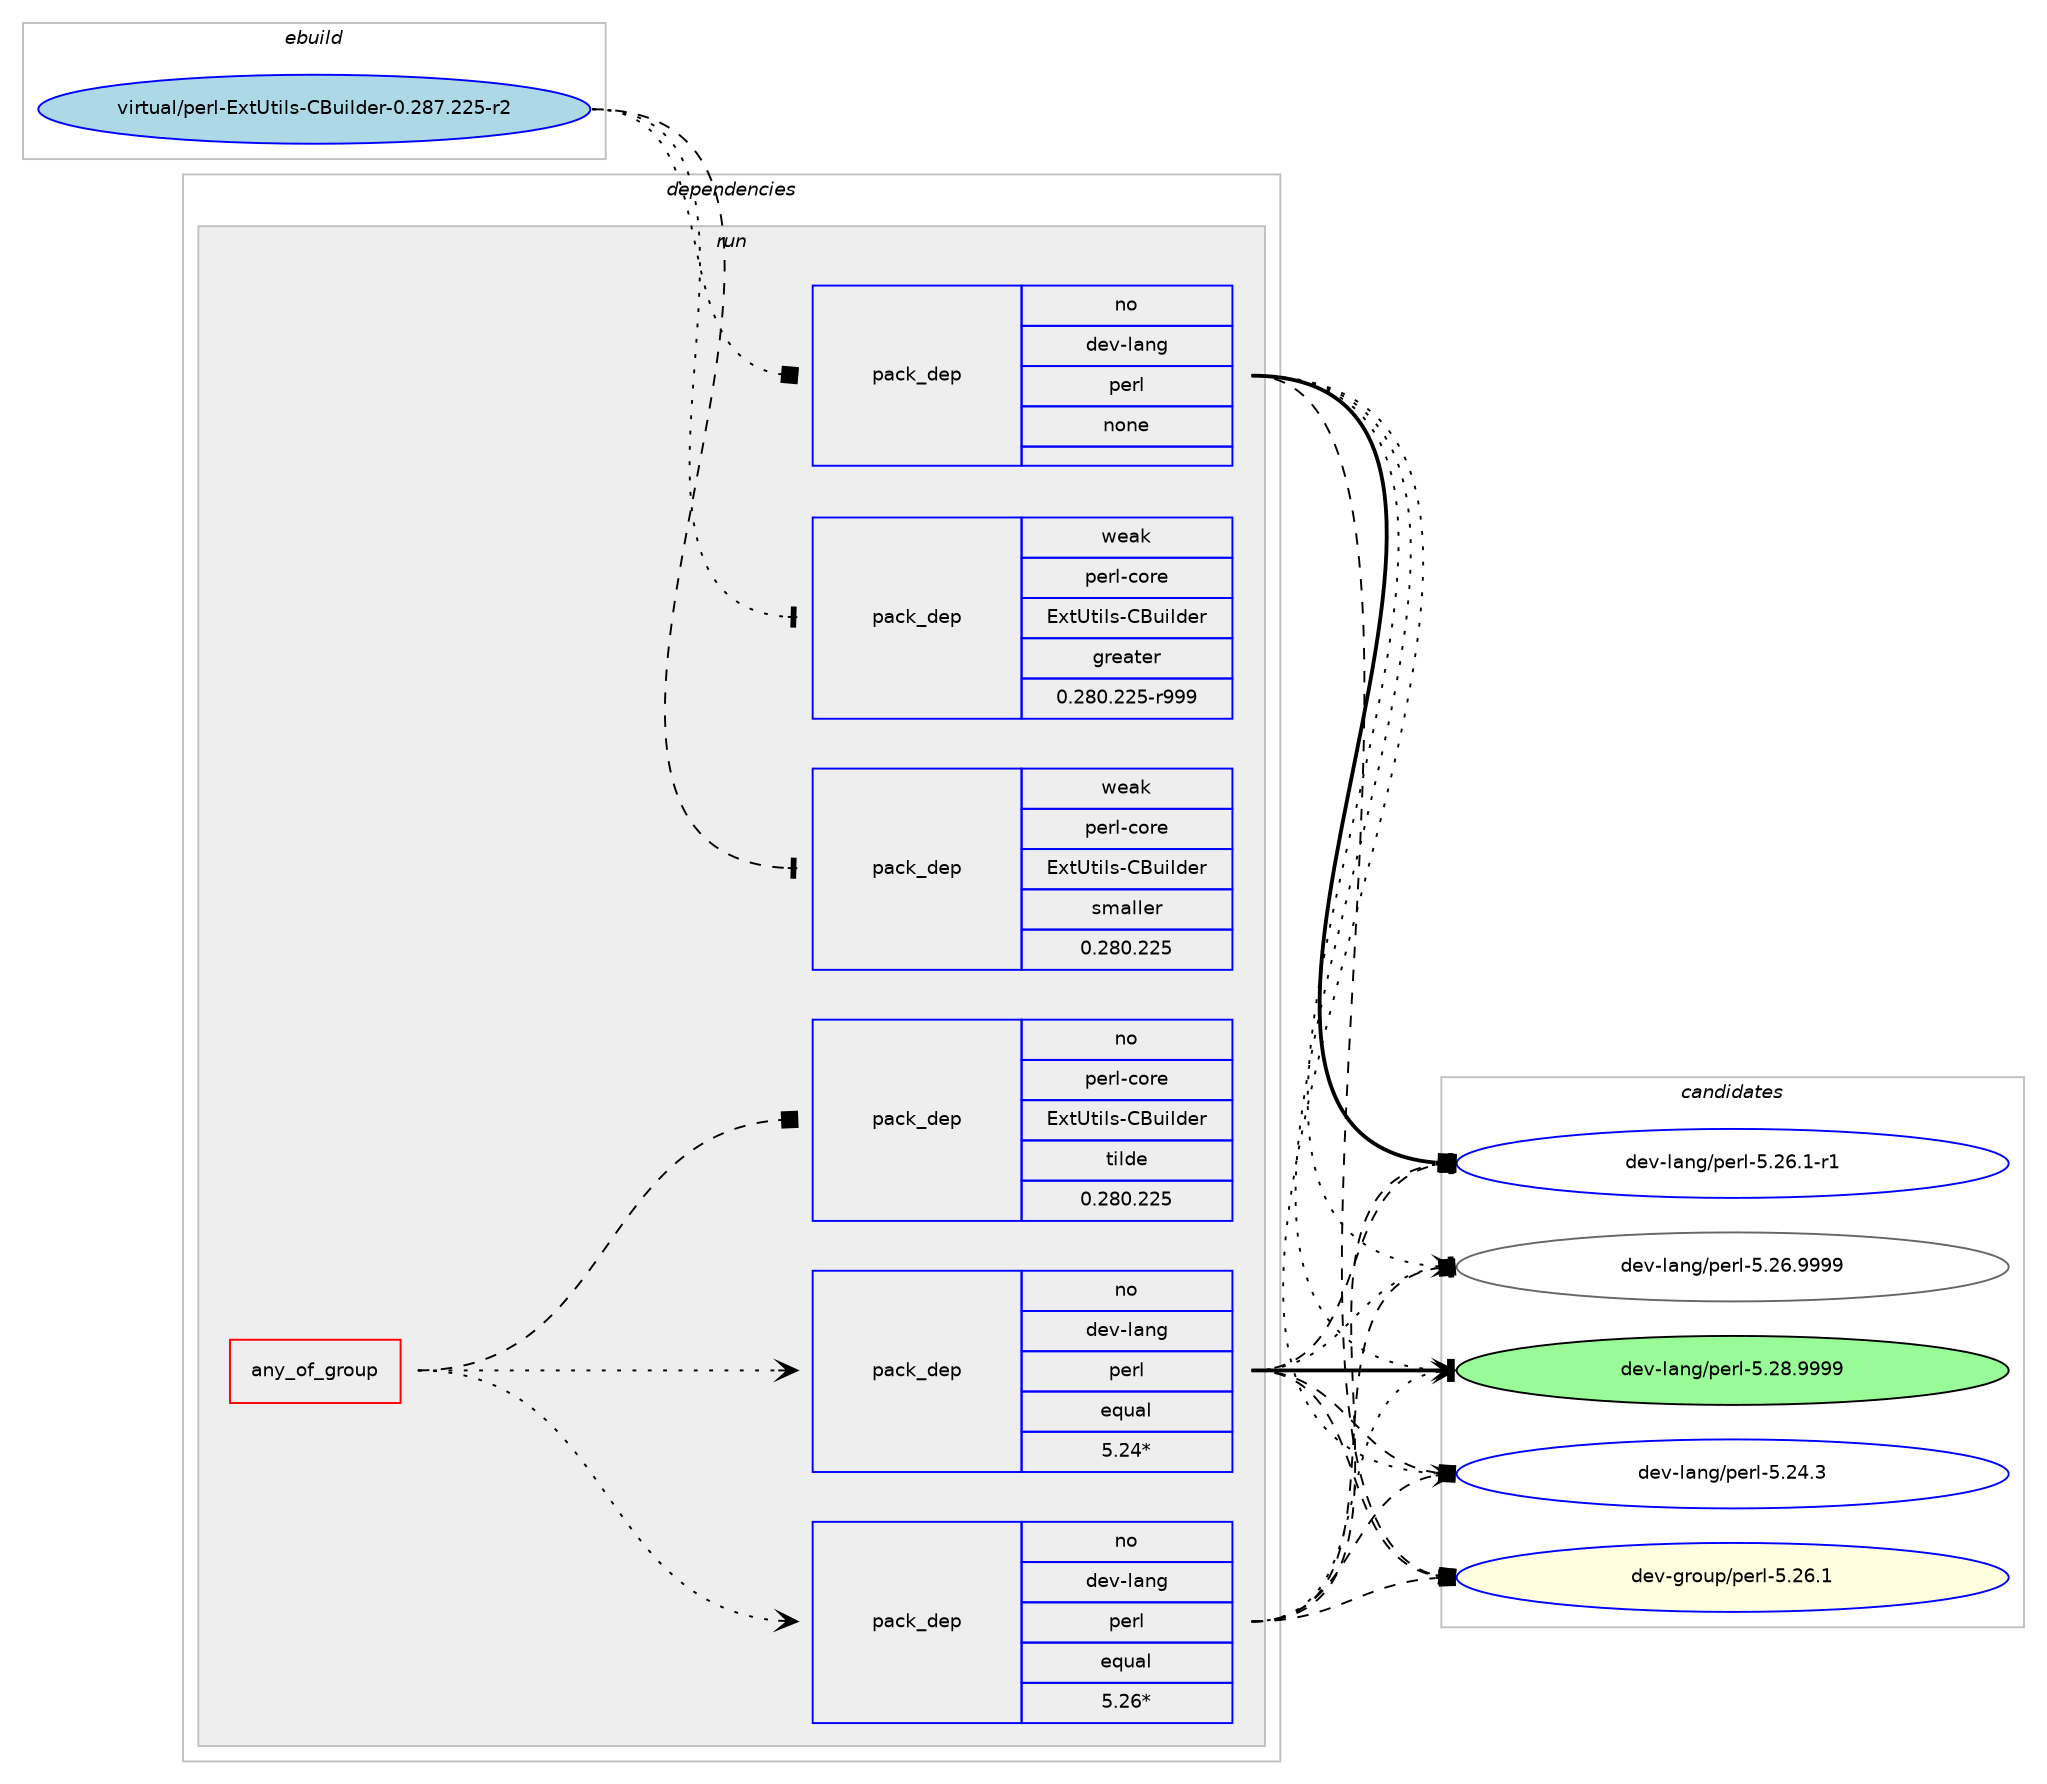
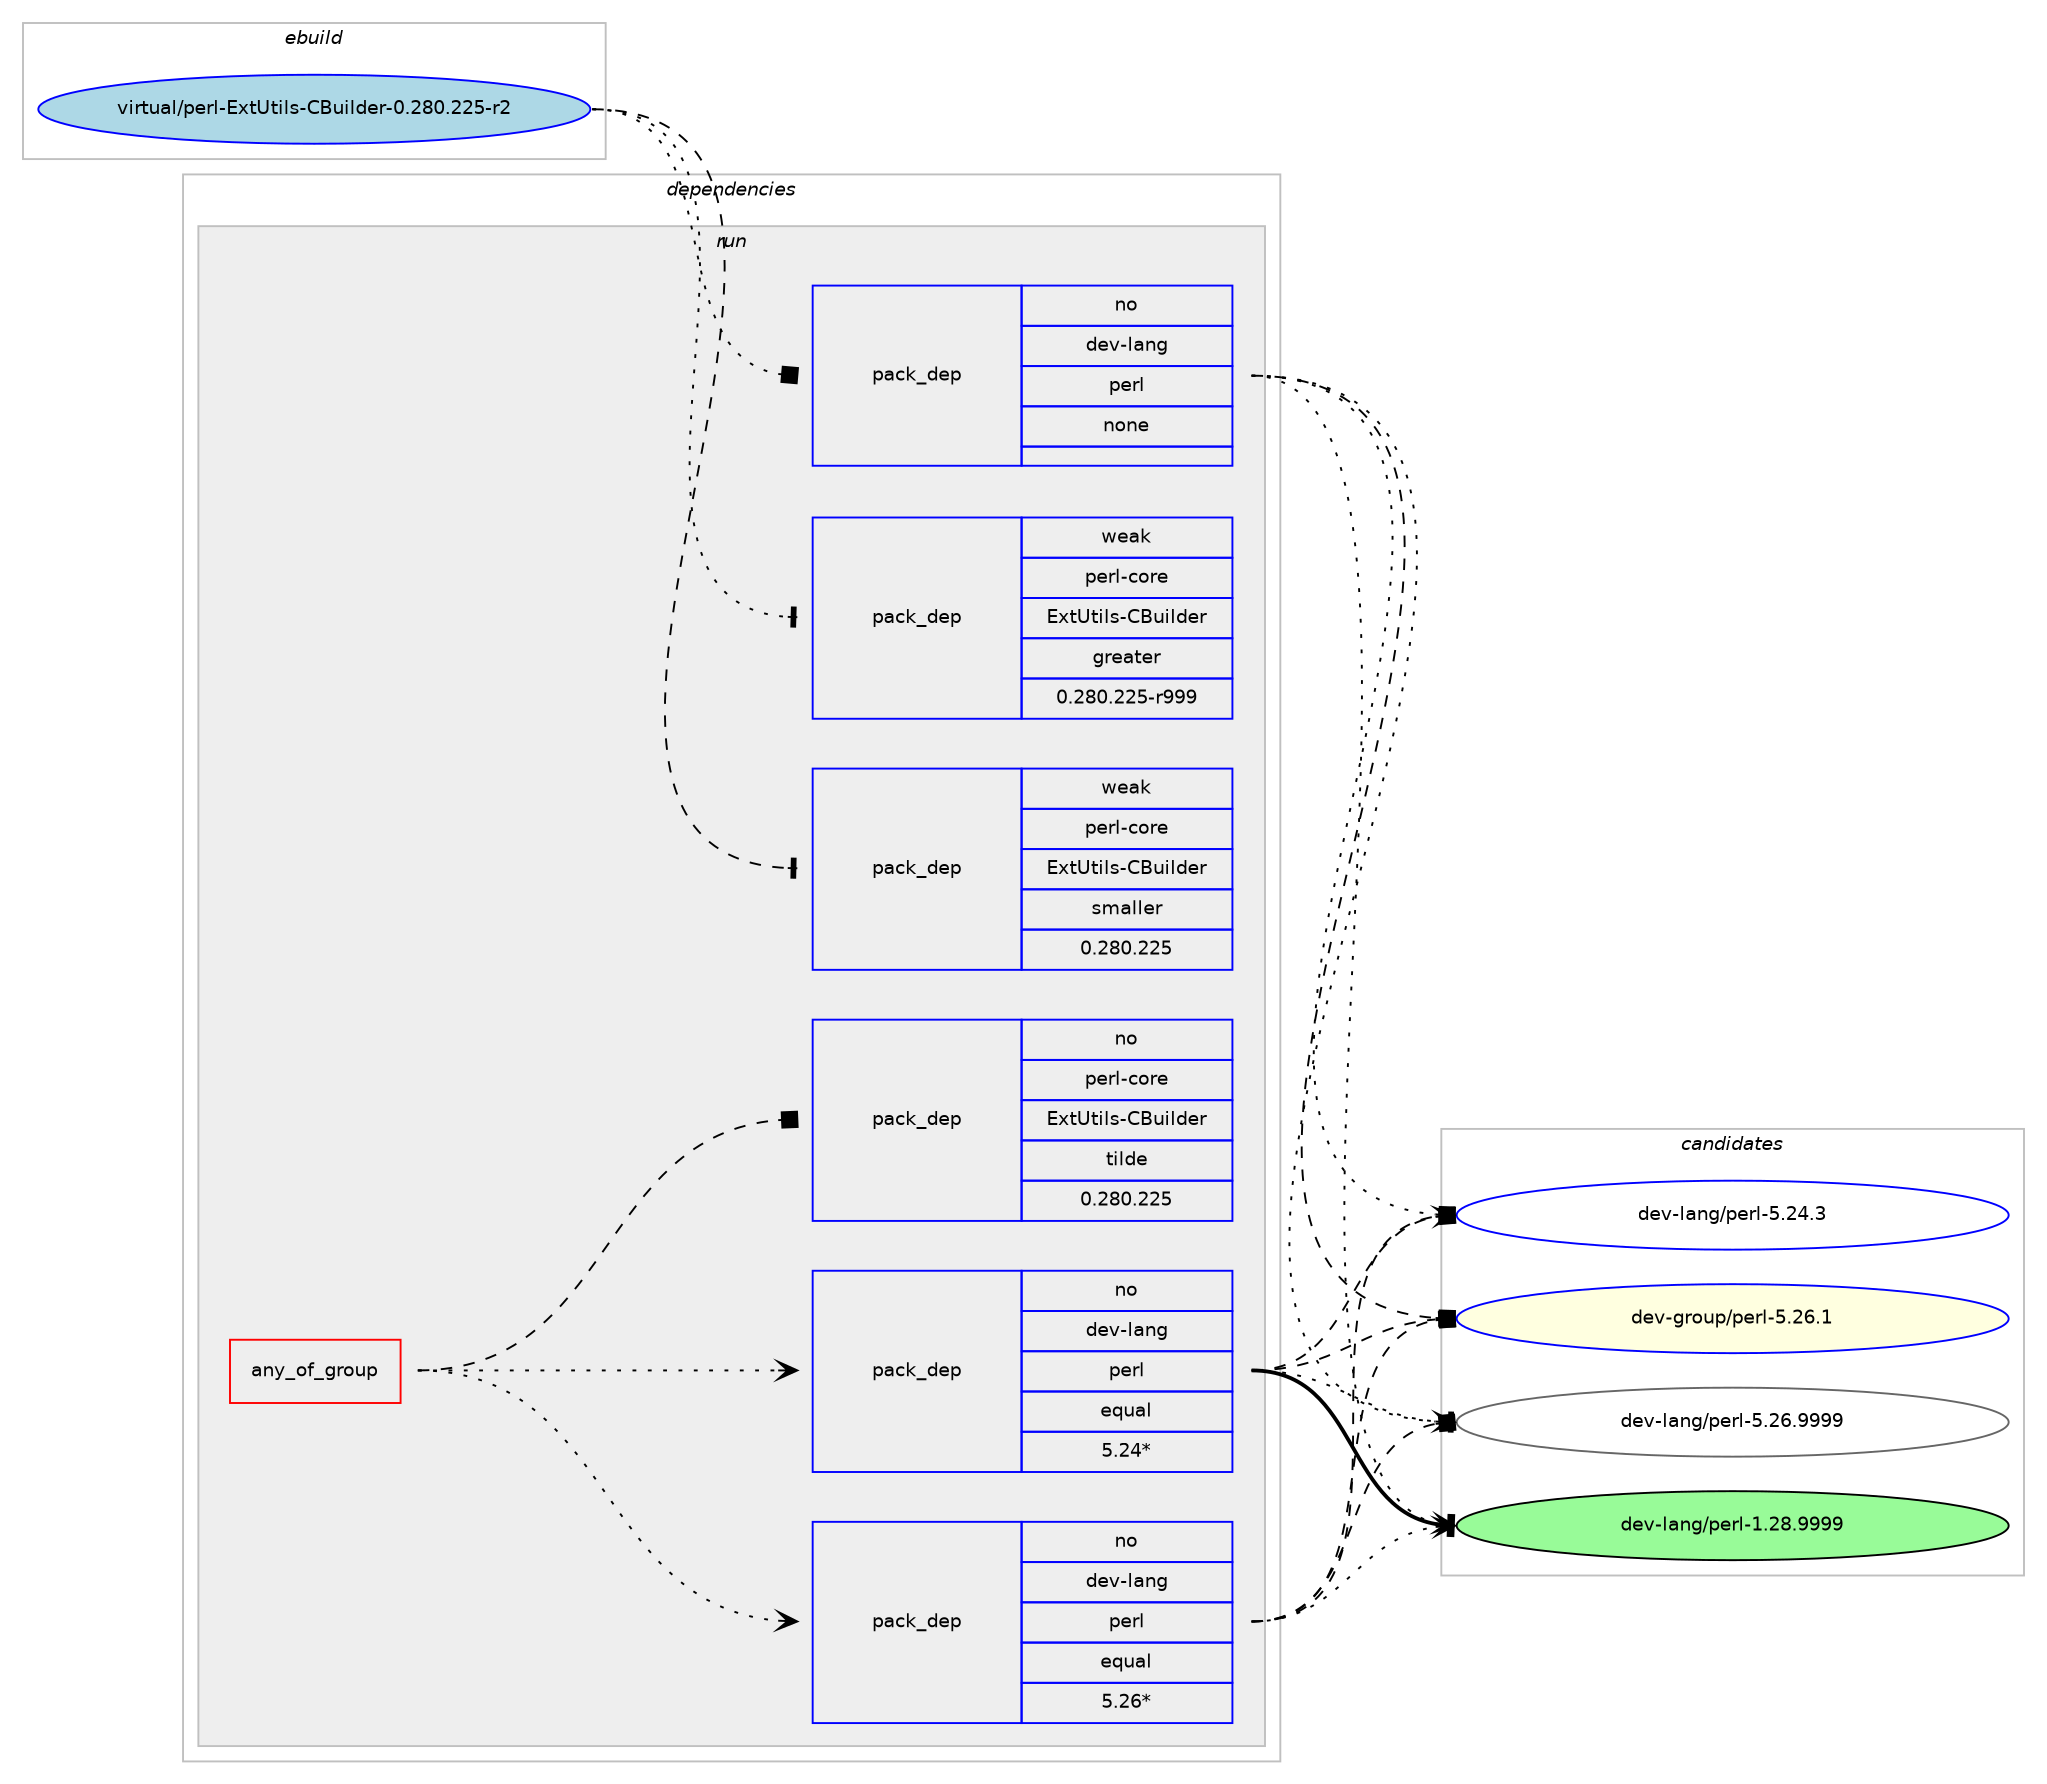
(314, 109) -> (314, 109)
(1733, 1163) -> none
(1733, 1370) -> (1733, 1526)
